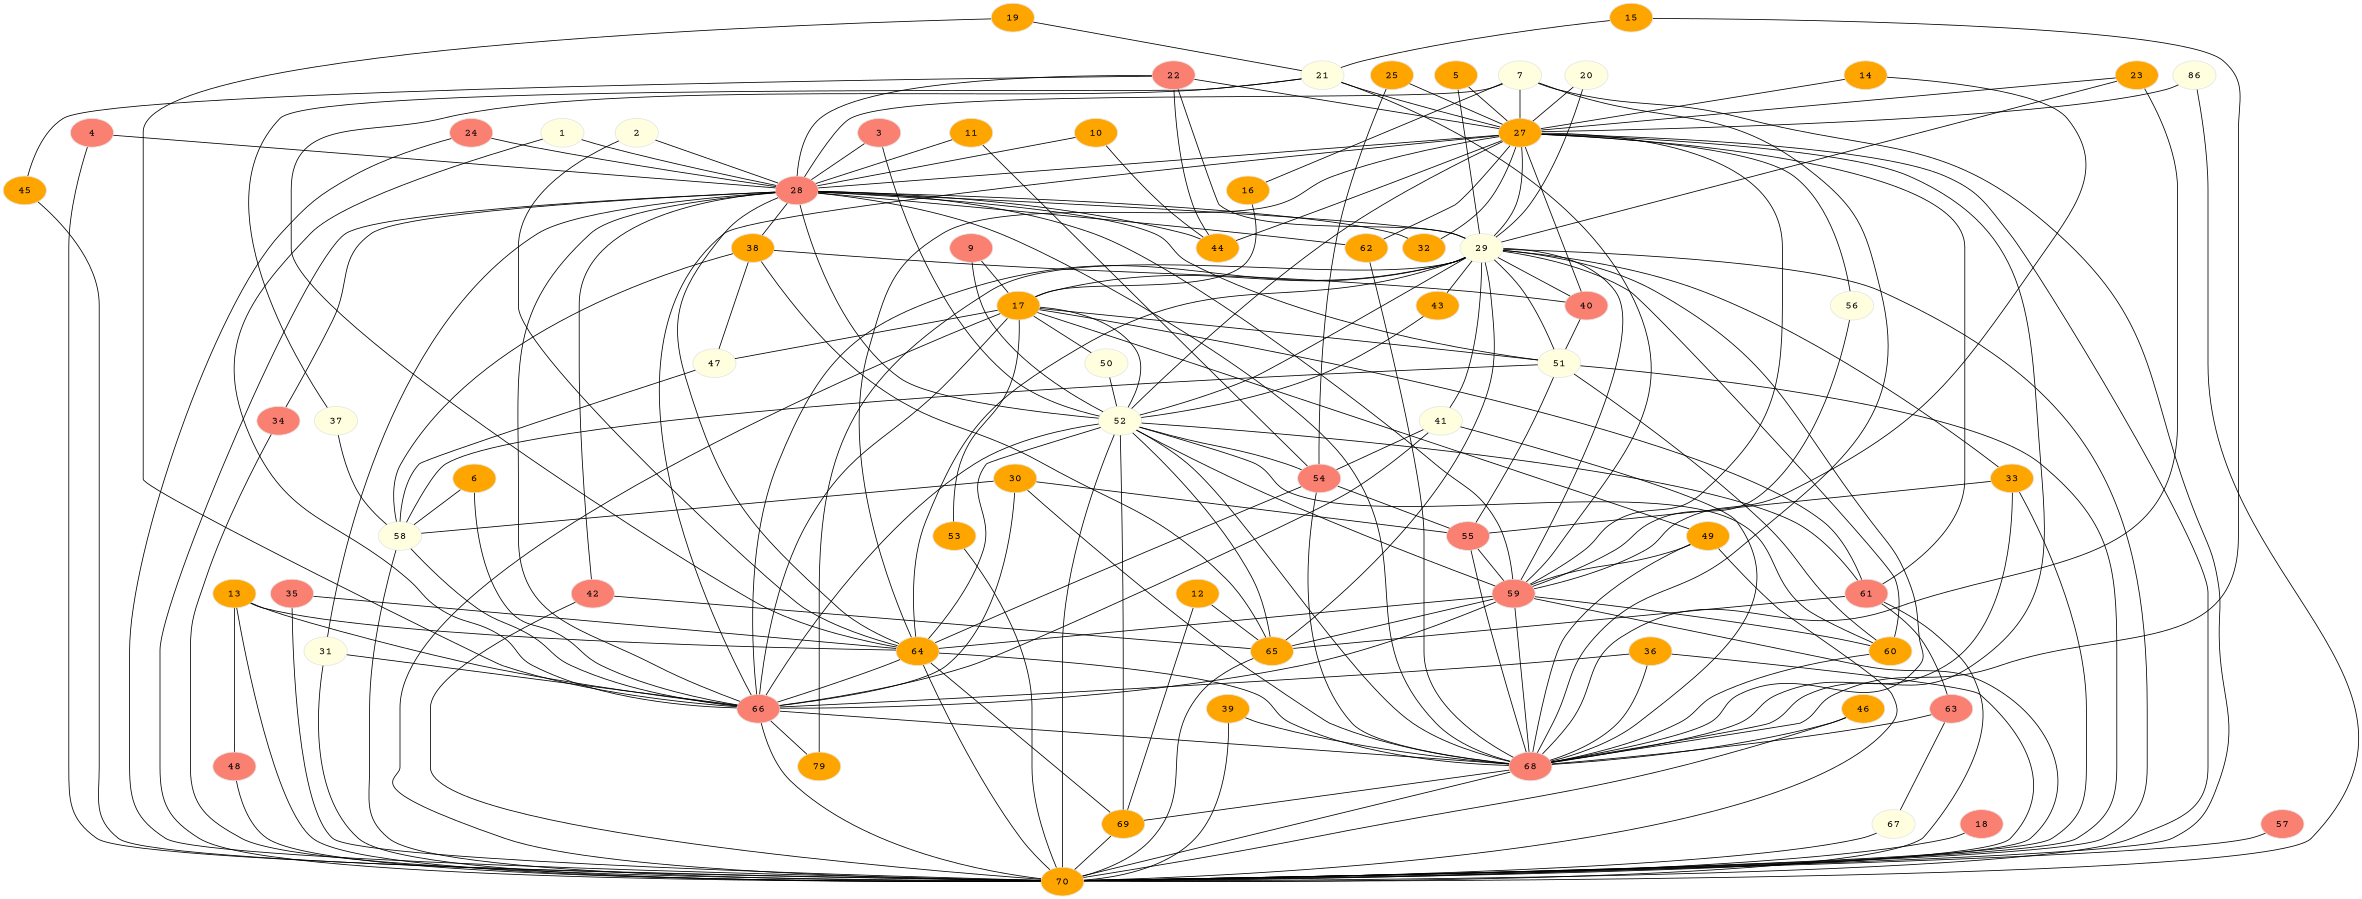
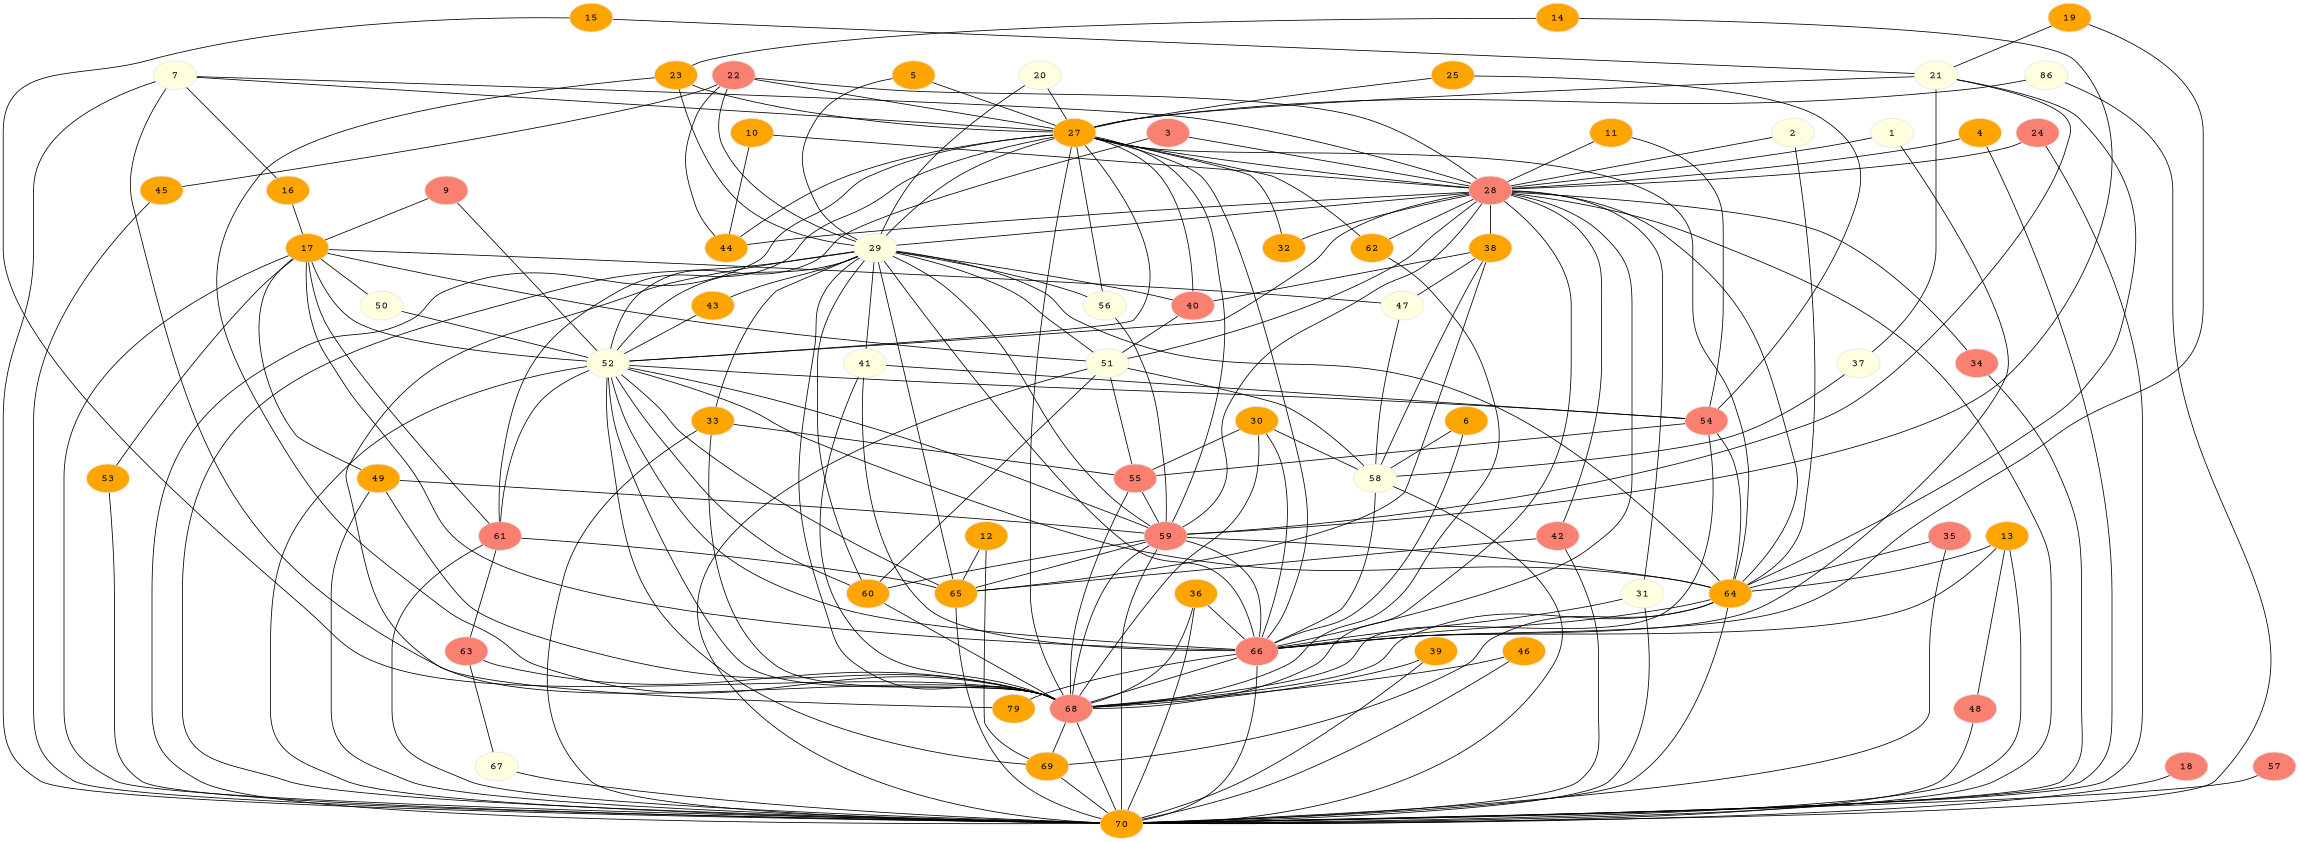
(1700, 103) -> (1113, 25)
(92, 133) -> (1980, 133)
(1142, 277) -> (993, 271)
